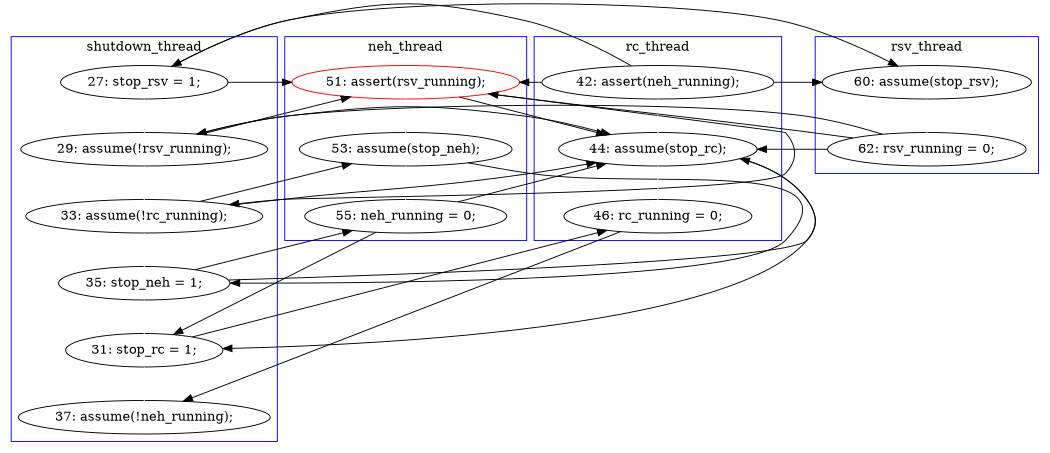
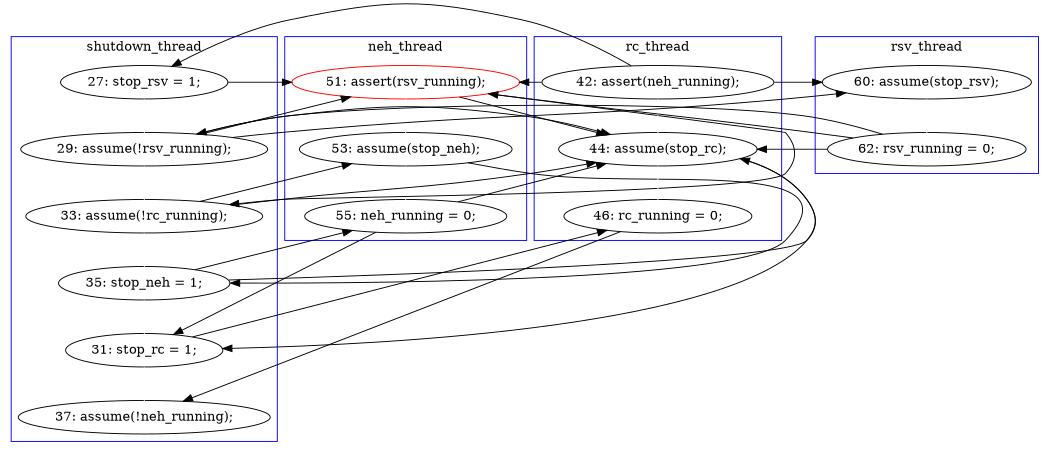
(530, 4) -> (565, 114)
